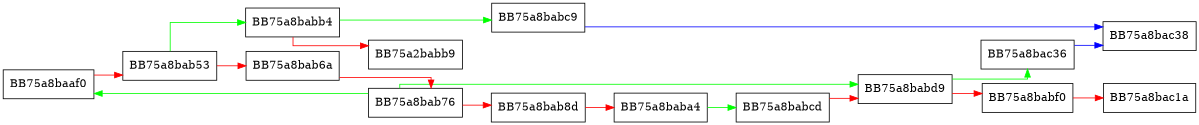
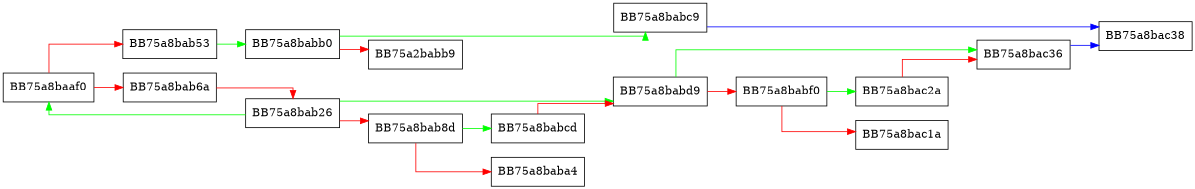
(293, 22) -> (293, 44)
(227, 66) -> (105, 88)
none -> (902, 92)
(415, 103) -> (293, 113)
(718, 108) -> (473, 128)
